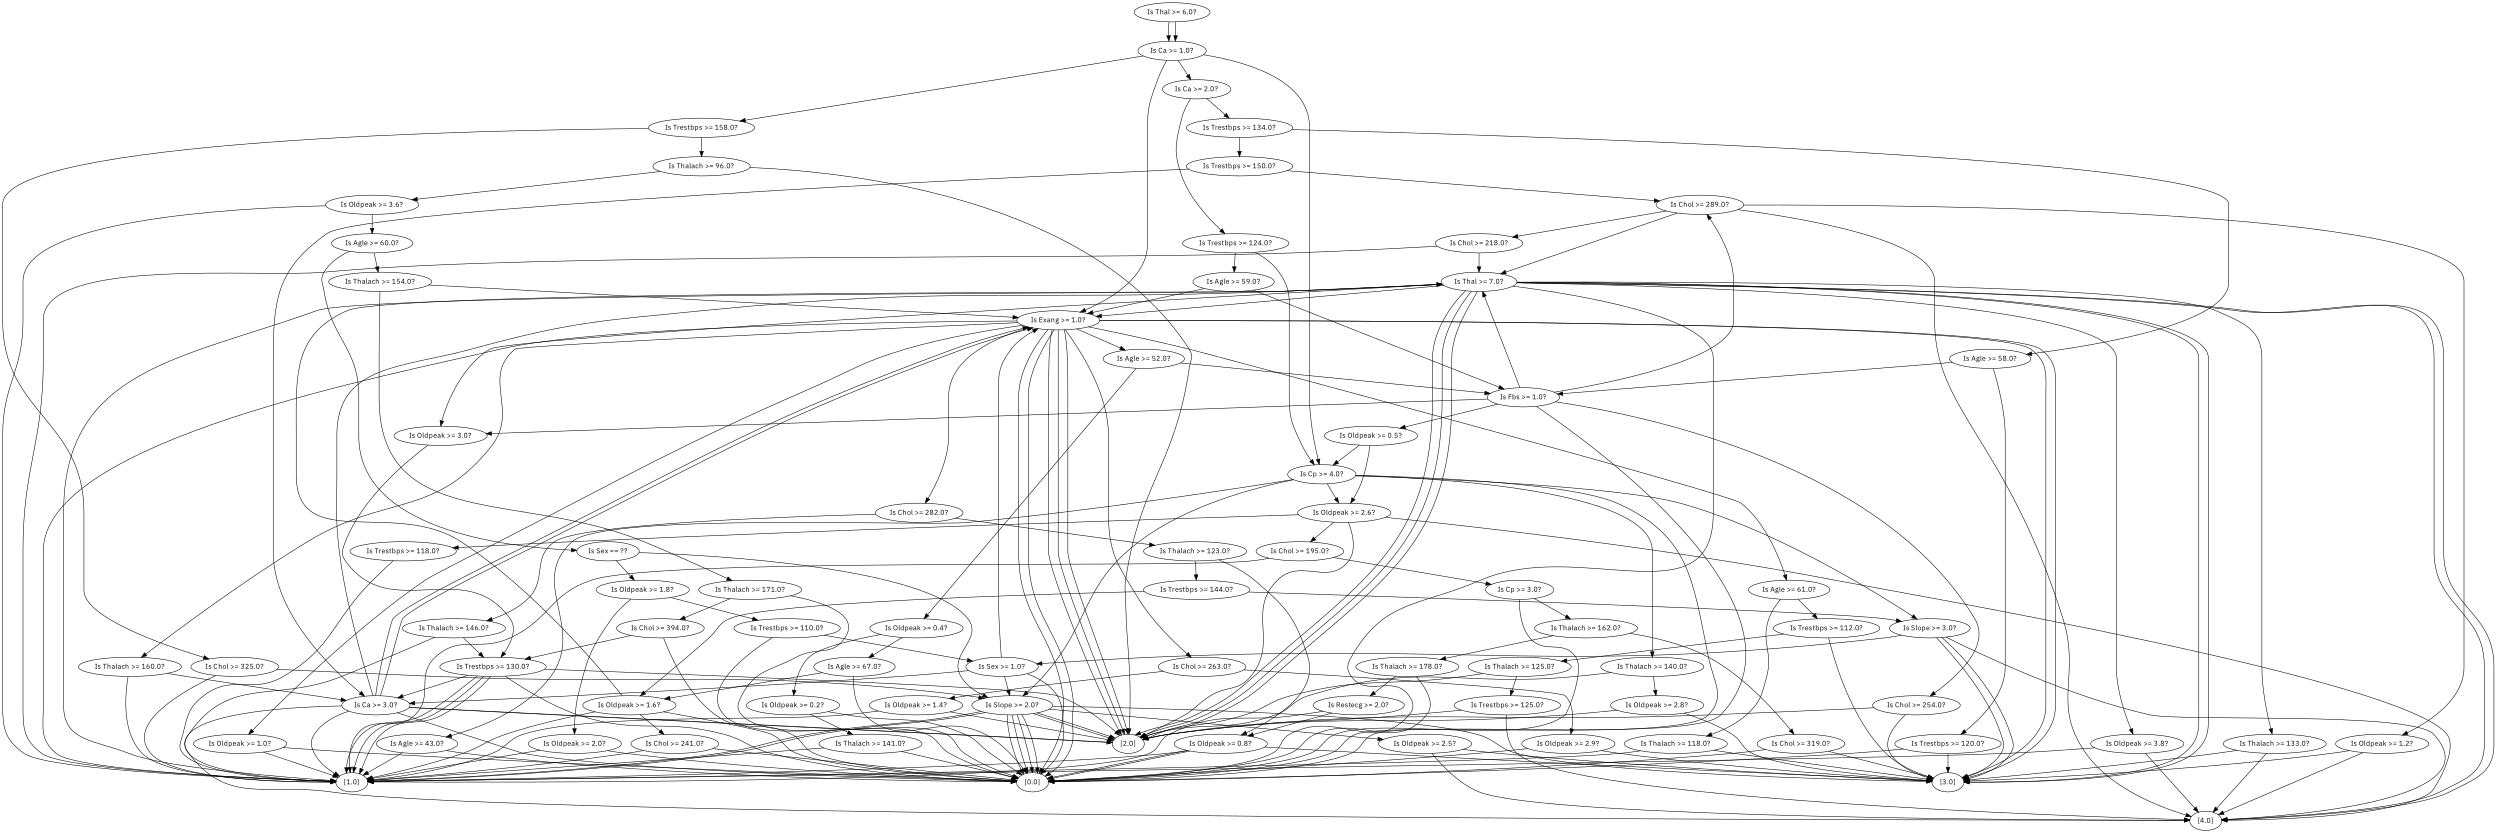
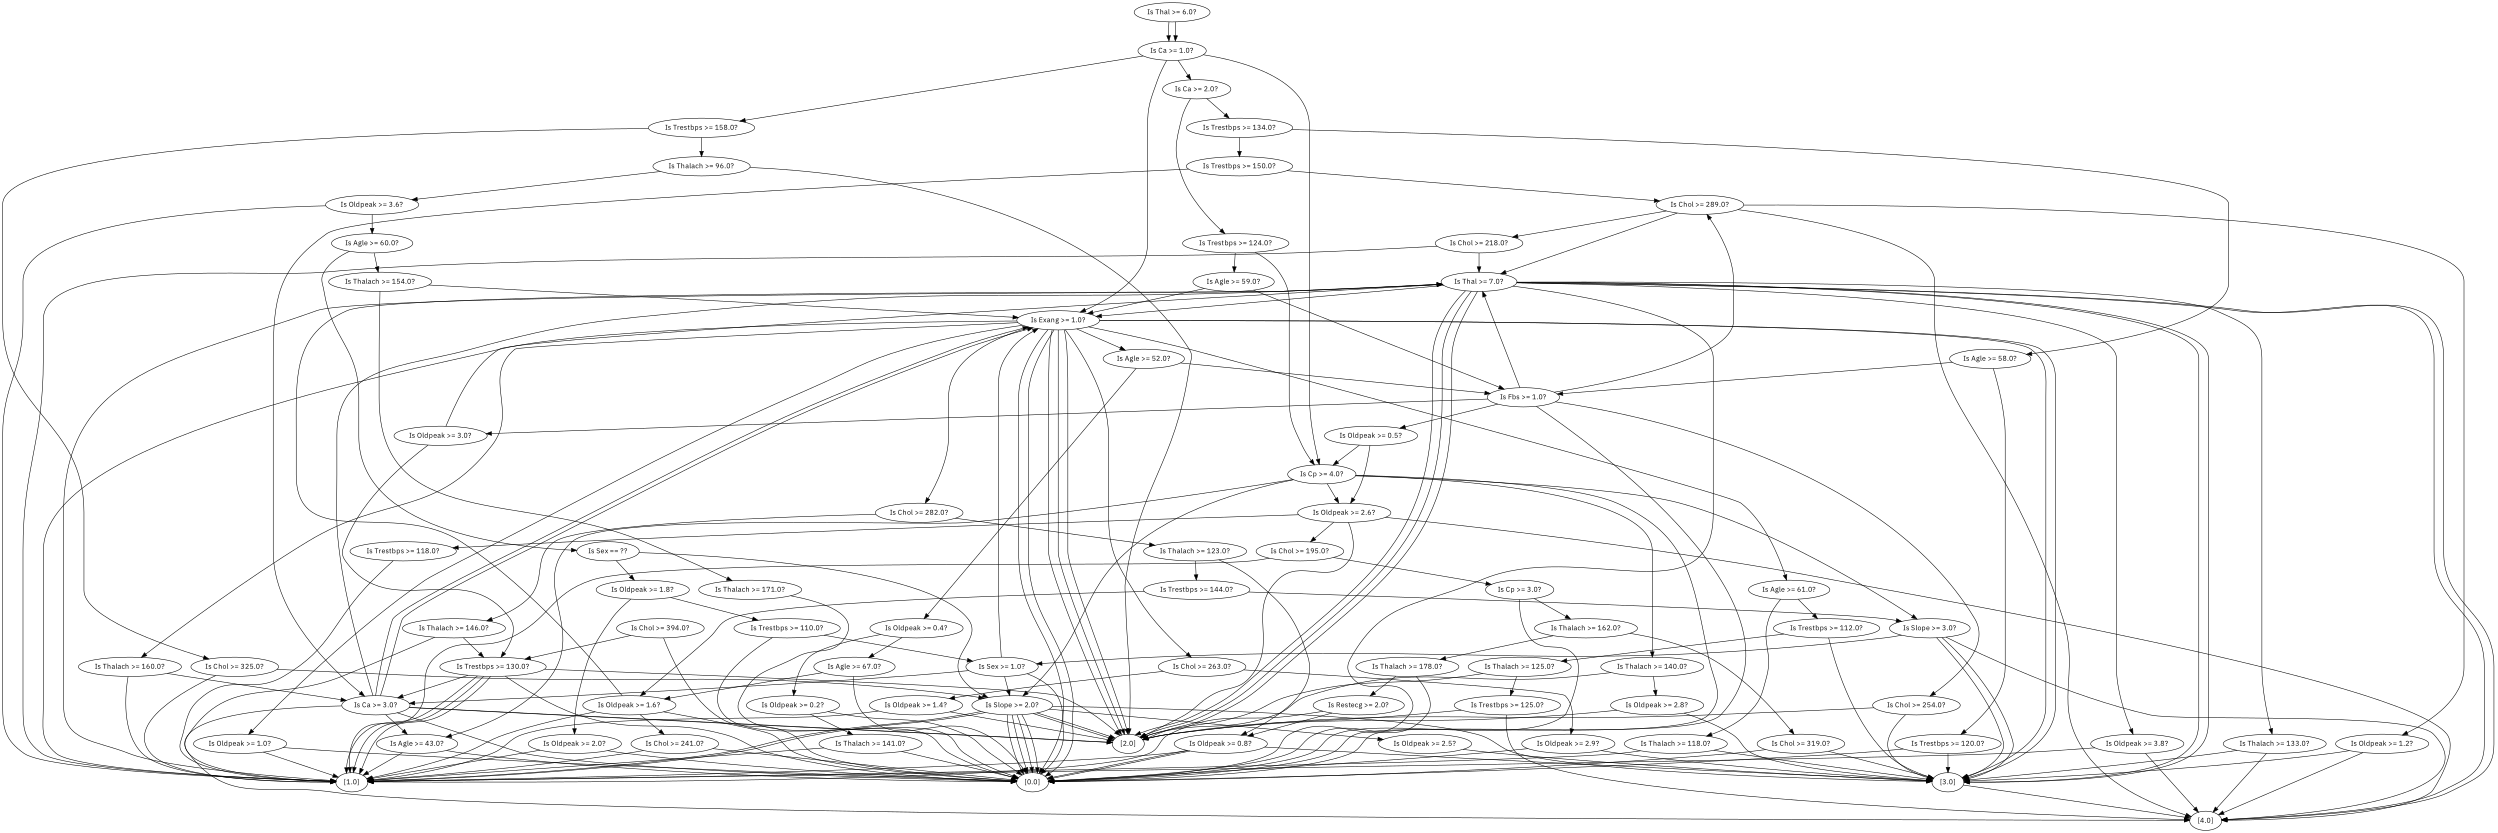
(896, 316) -> (920, 315)
(703, 610) -> none
(313, 737) -> (390, 719)
(1800, 816) -> (2074, 801)
